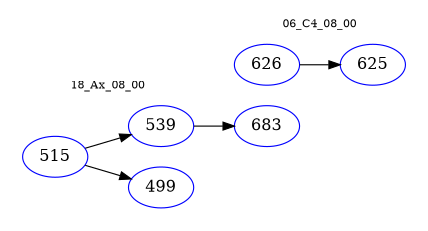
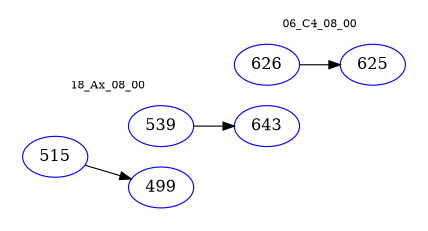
(267, 126) -> (267, 126)
(103, 143) -> none
